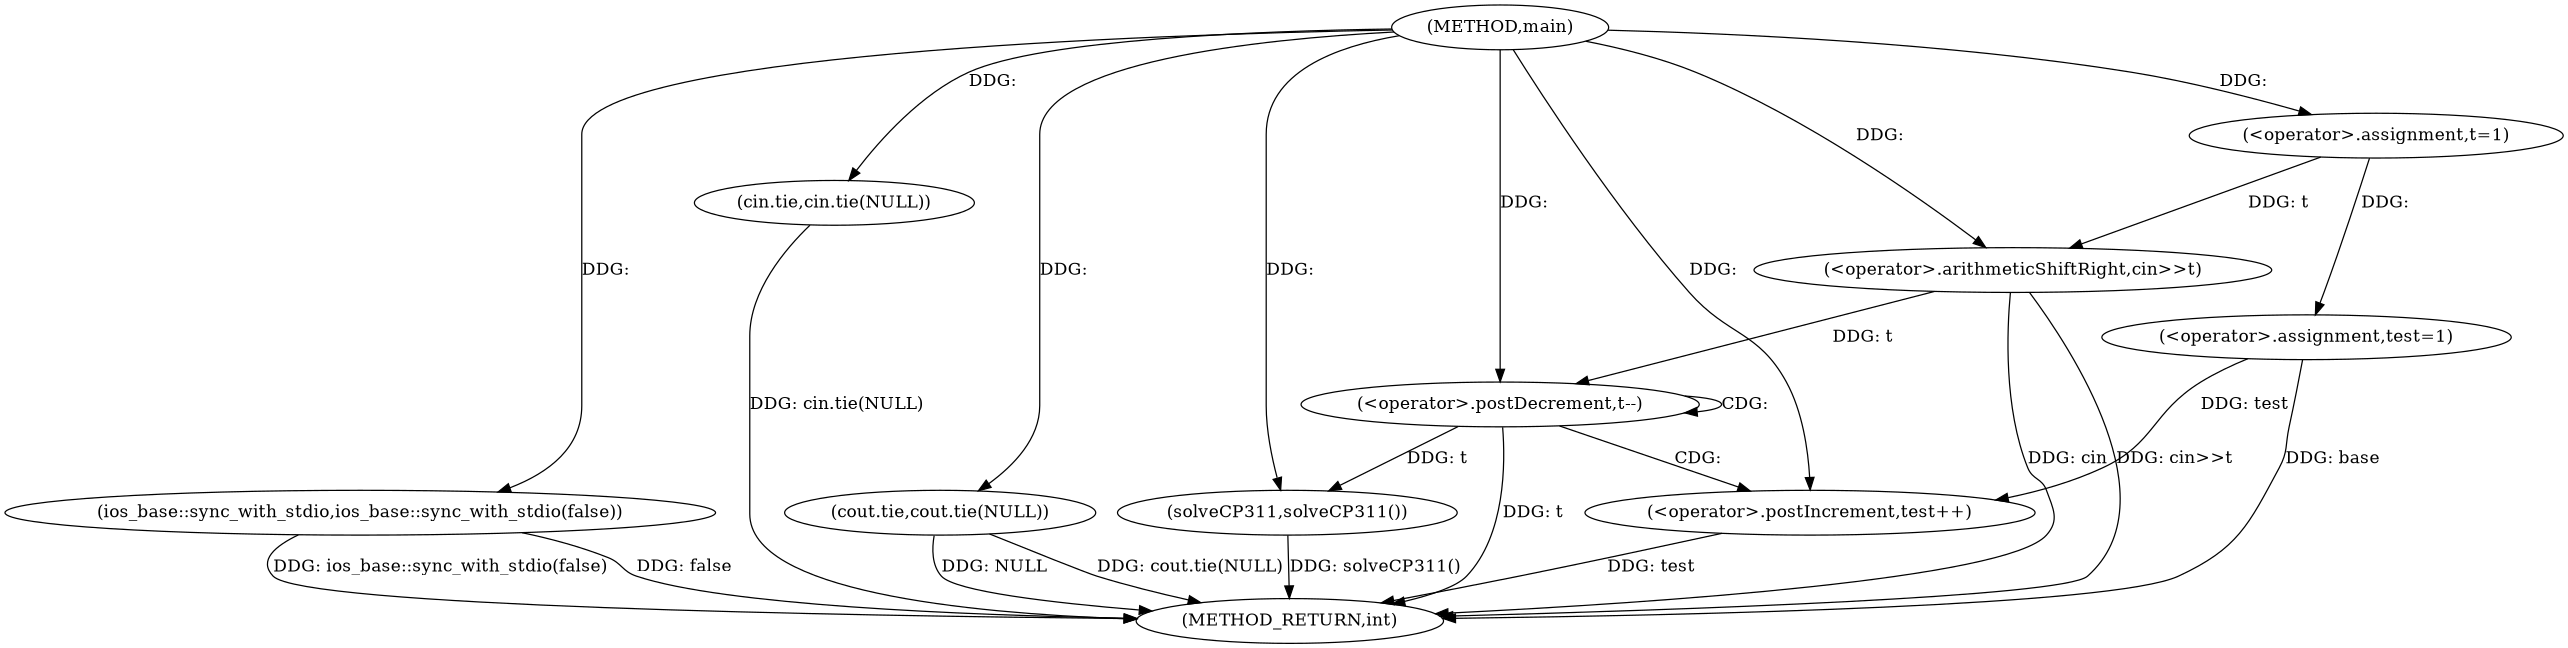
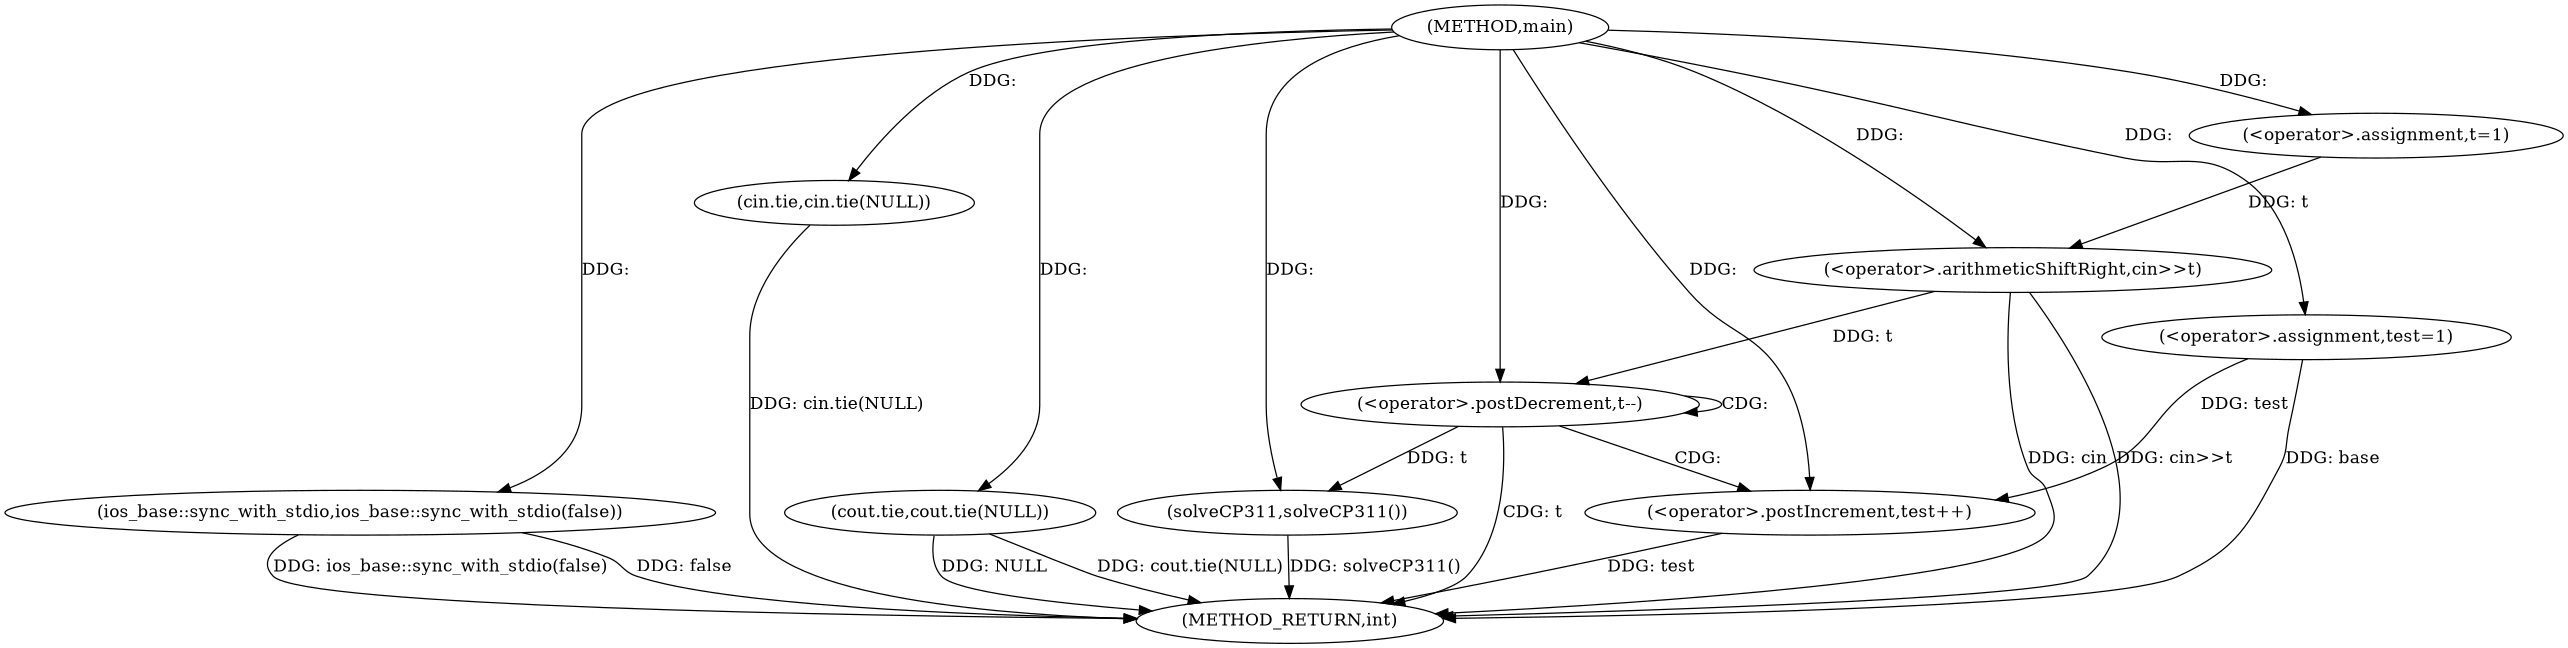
(2346, 231) -> (1981, 127)
(1533, 513) -> (1533, 513)
